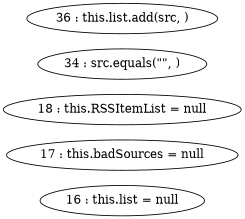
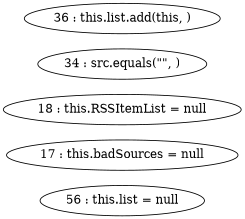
(122, 19) -> (122, 19)
(122, 201) -> (122, 201)
